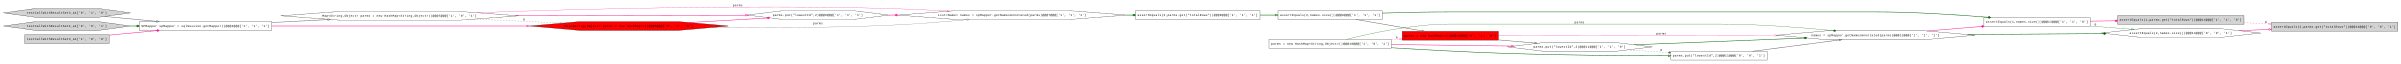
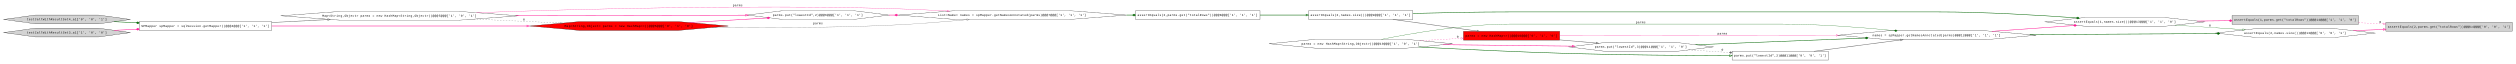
(67, 13) -> none
(2037, 22) -> (2125, 22)
(67, 39) -> (67, 33)
(1330, 44) -> (1361, 44)
